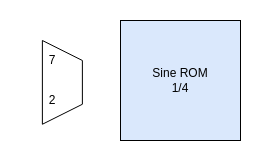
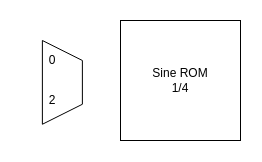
(53, 61) -> (53, 61)
(181, 81) -> (181, 81)
